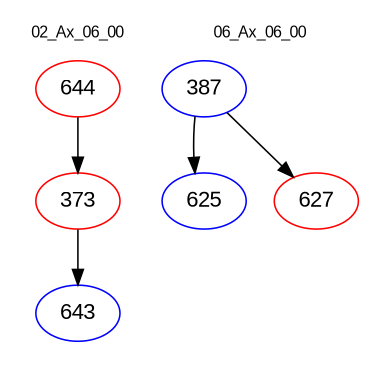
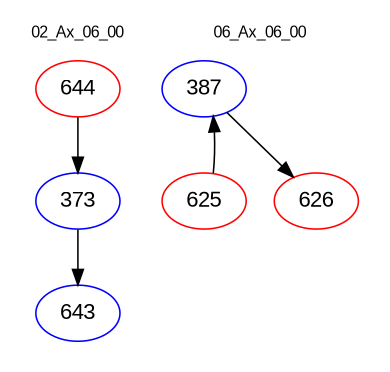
(194, 137) -> (215, 153)
(78, 201) -> (78, 201)
(204, 201) -> (204, 201)
(316, 201) -> (316, 201)
